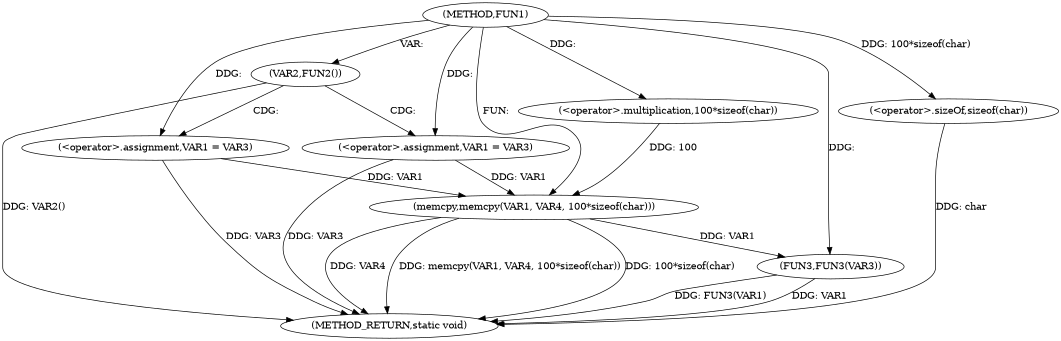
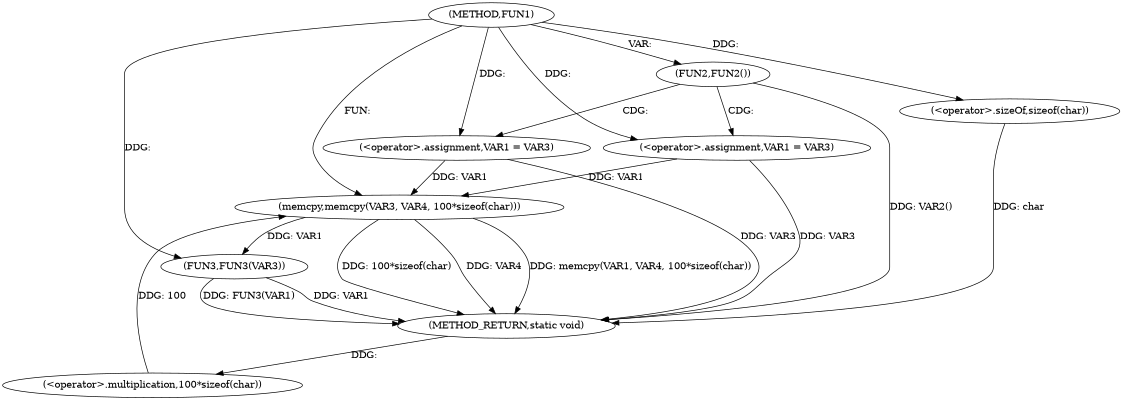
(916, 45) -> (727, 45)
(573, 61) -> (335, 355)
(306, 74) -> (713, 74)
(534, 207) -> (399, 207)
